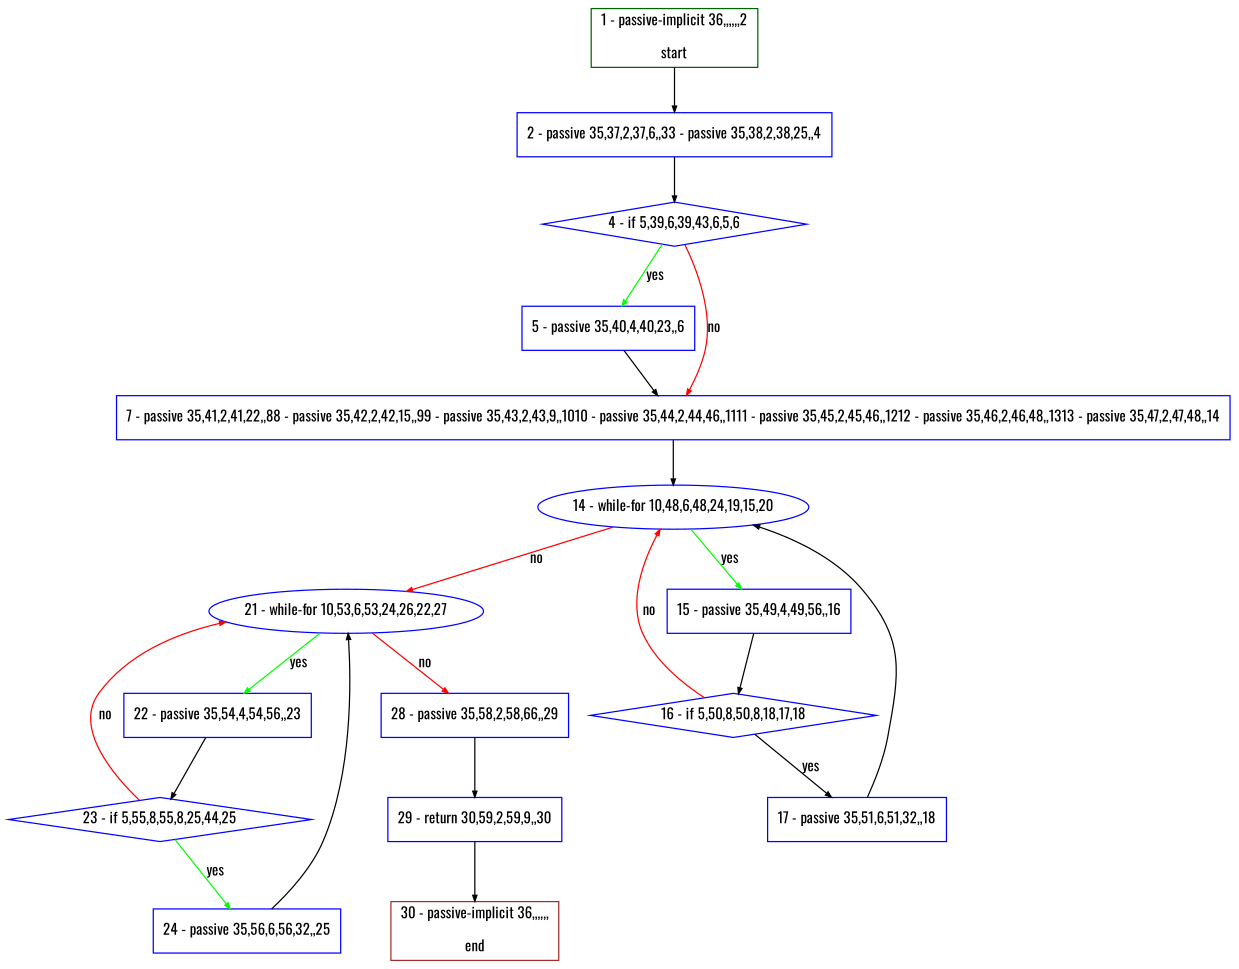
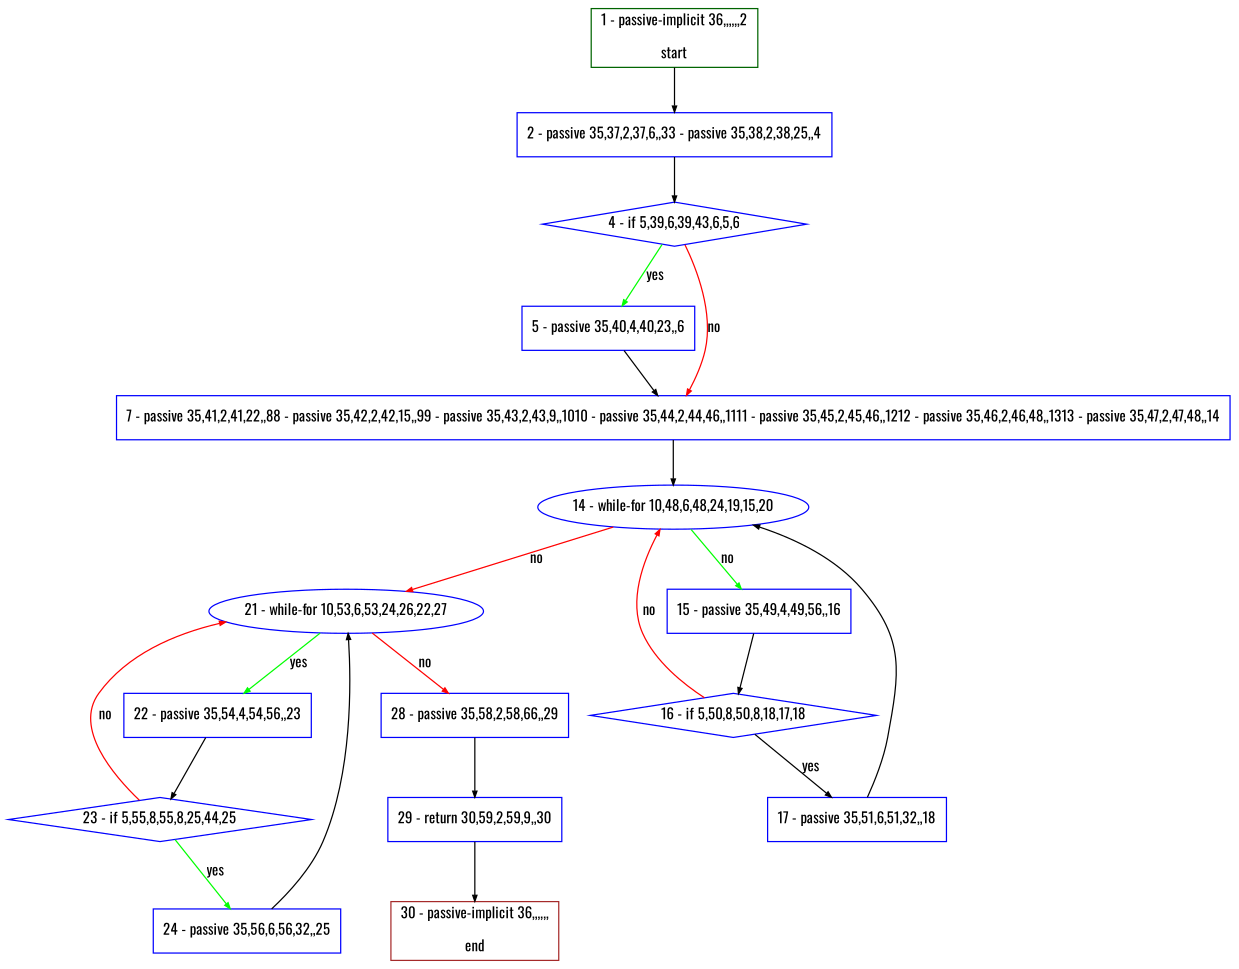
(730, 559) -> (728, 559)
